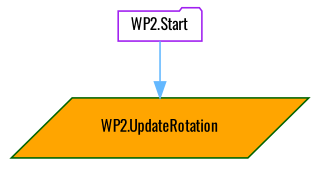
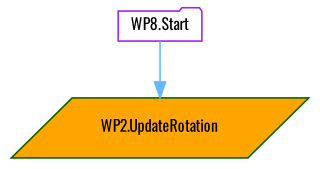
(160, 26) -> (160, 26)
